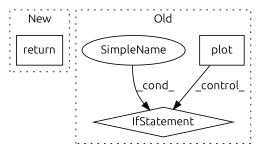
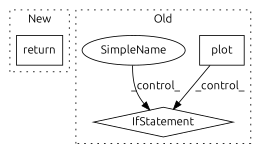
(156, 86) -> (156, 86)
